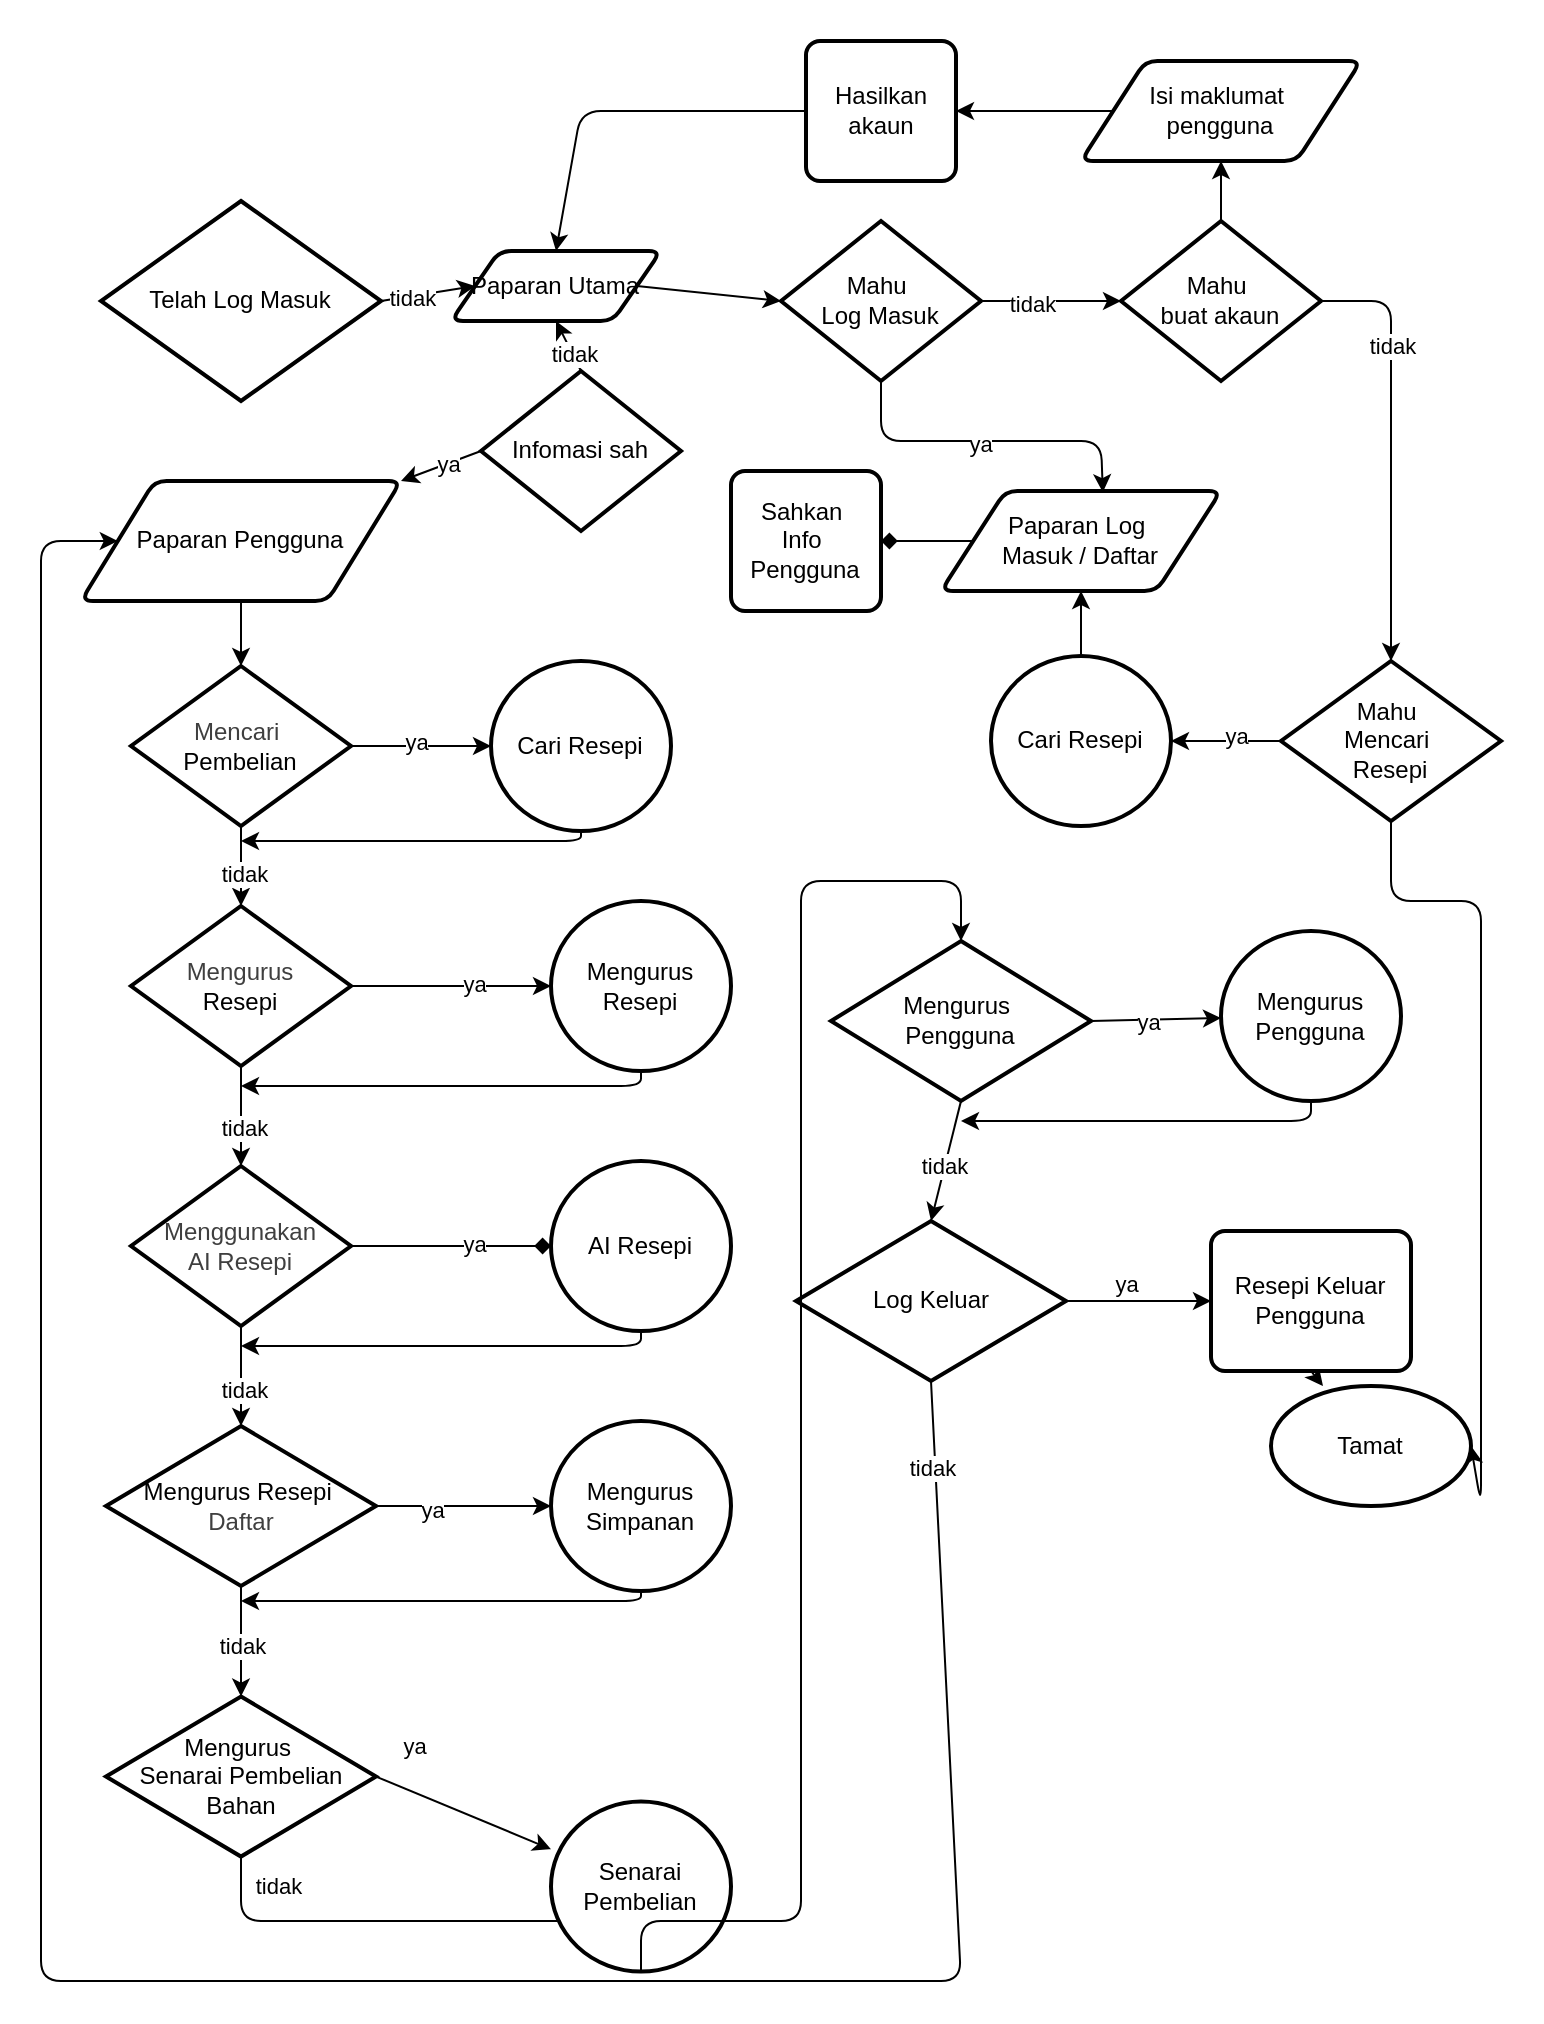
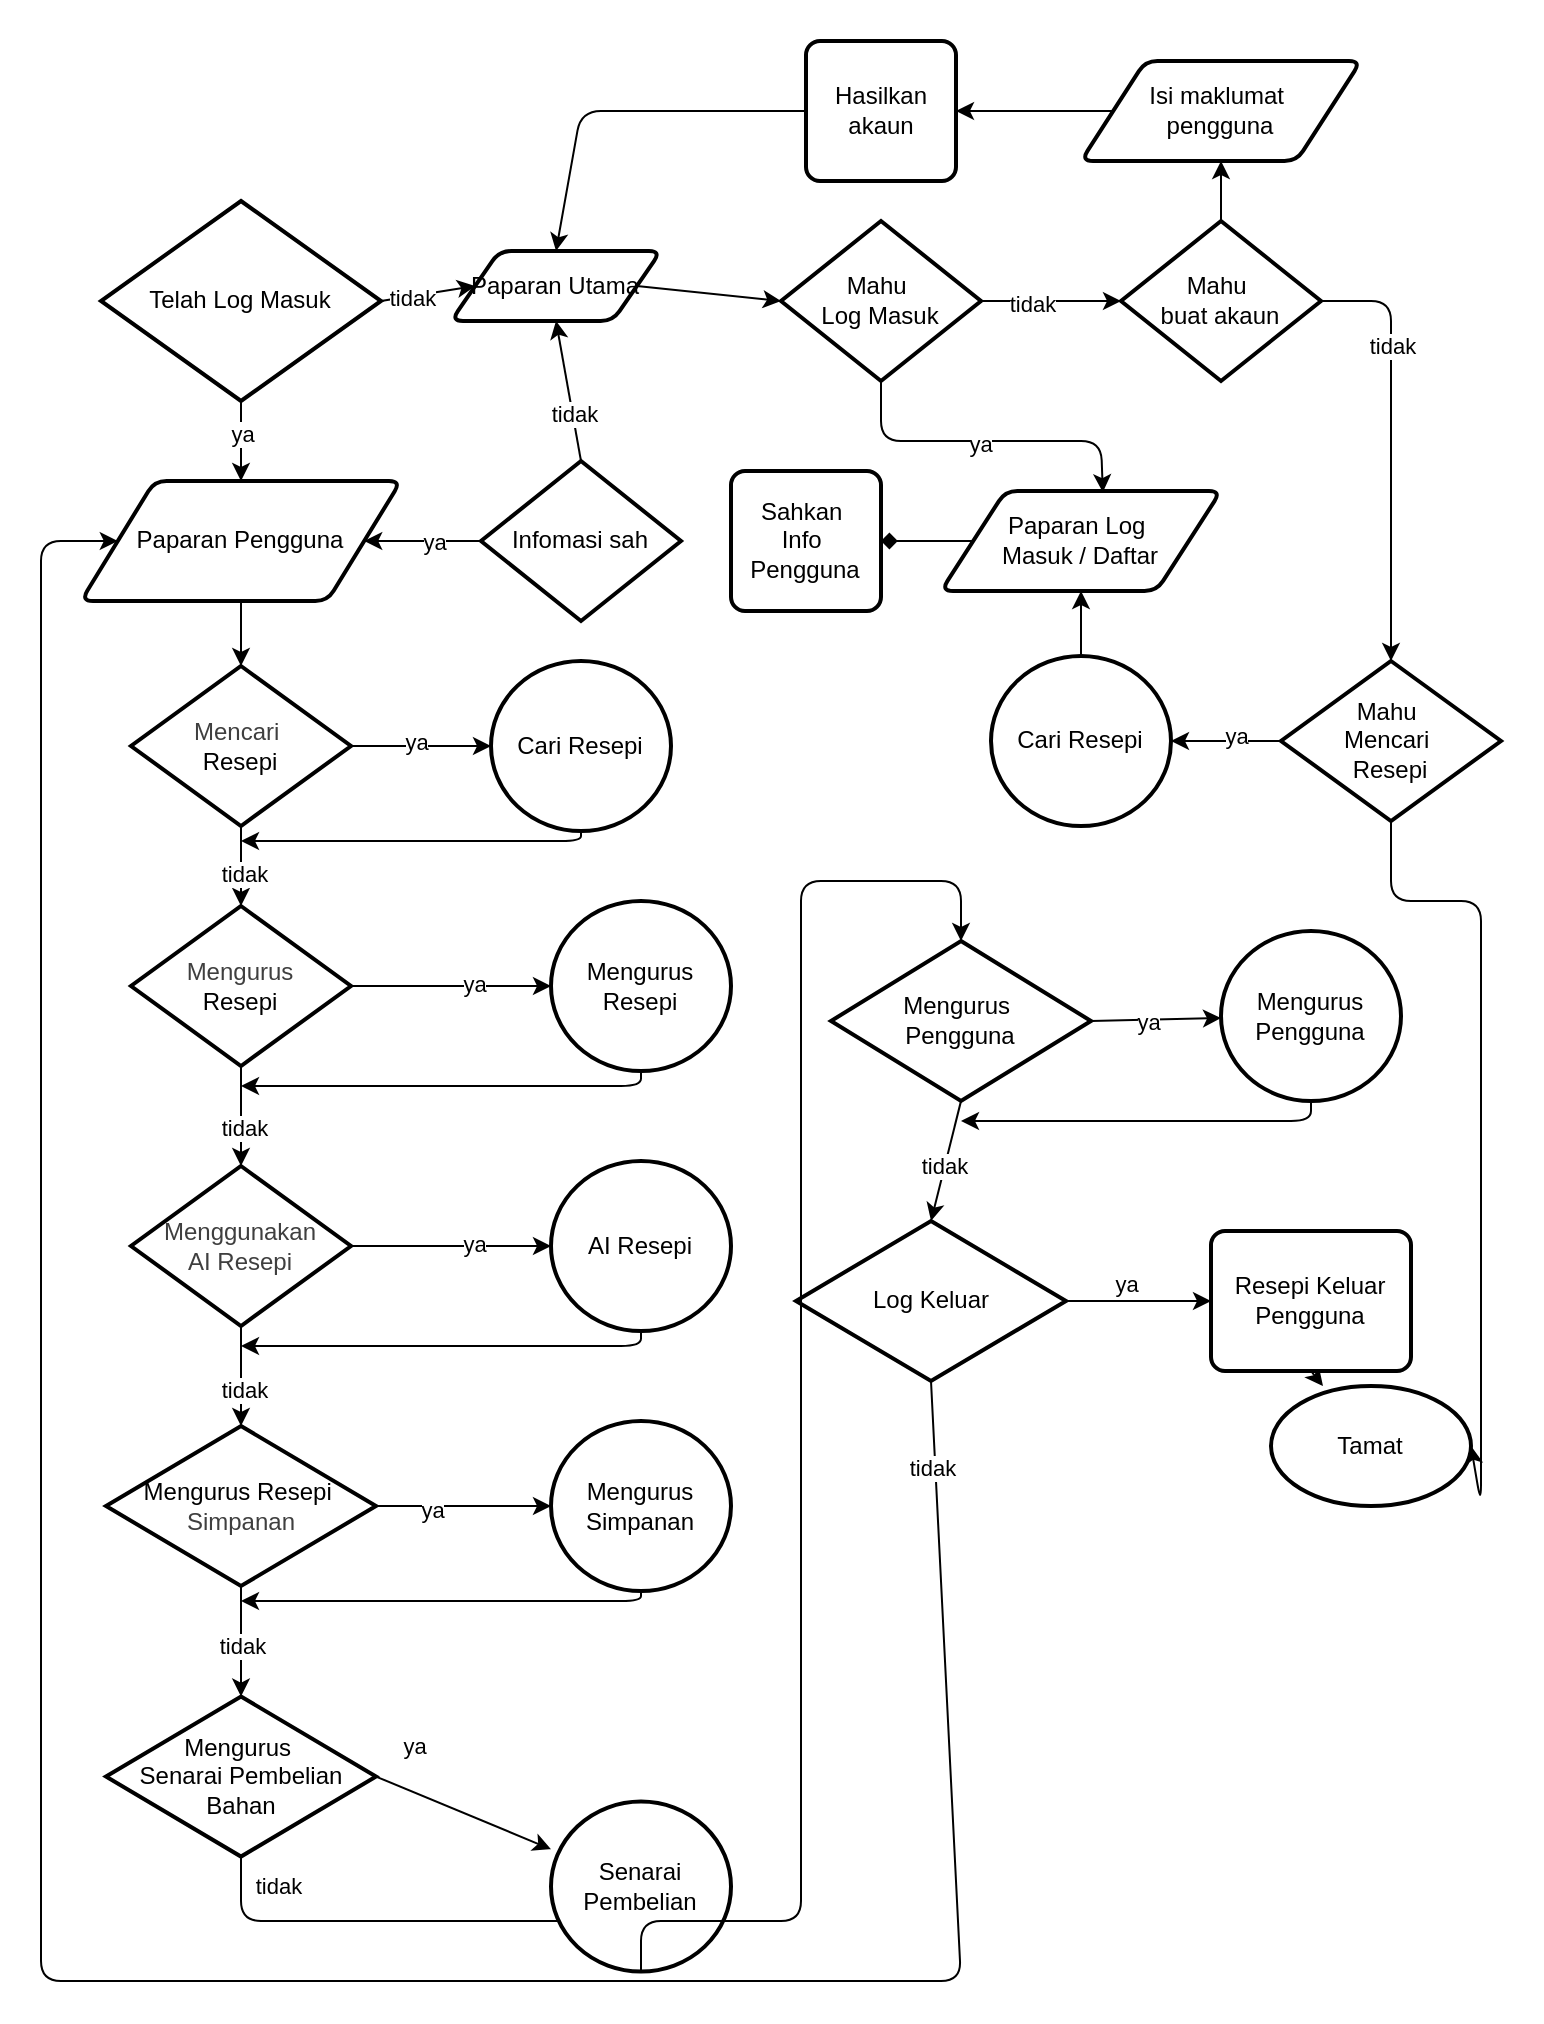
none -> (241, 434)
(581, 451) -> (581, 541)
(241, 747) -> (241, 747)
(534, 1246) -> (535, 1246)
(242, 1507) -> (242, 1507)
